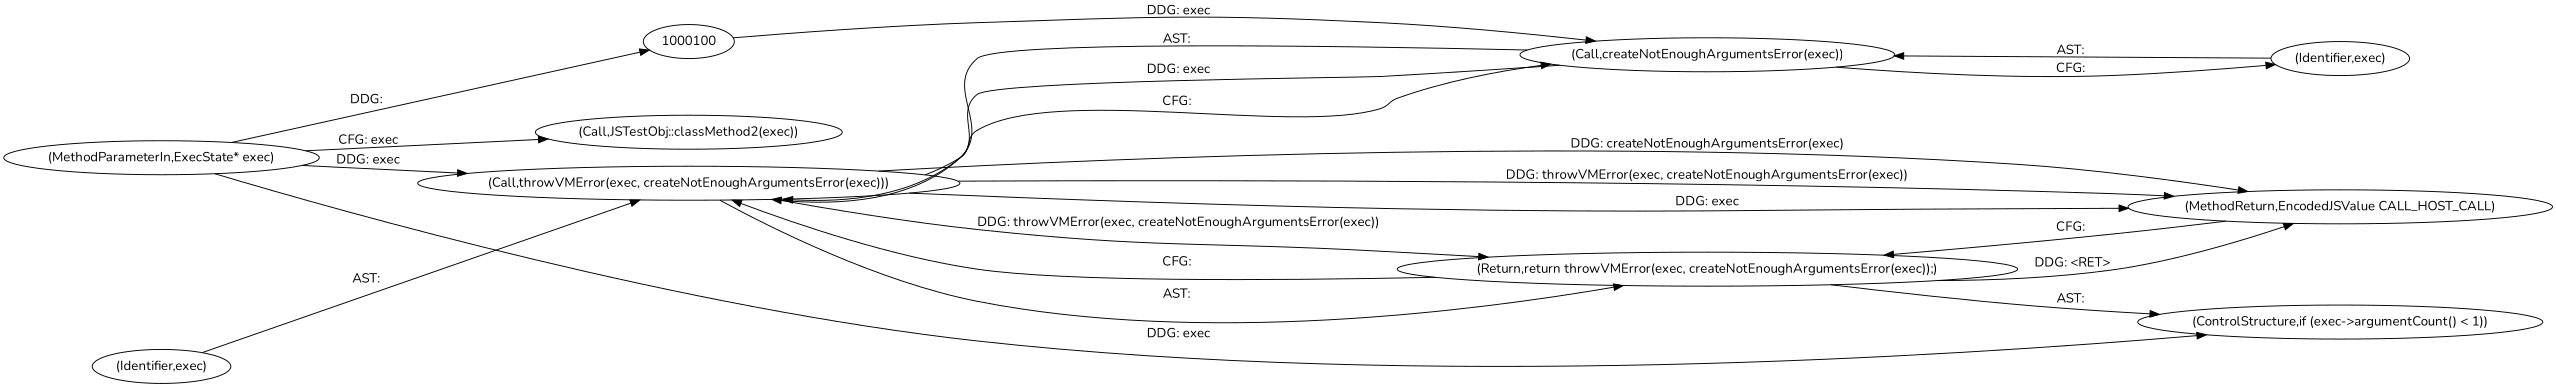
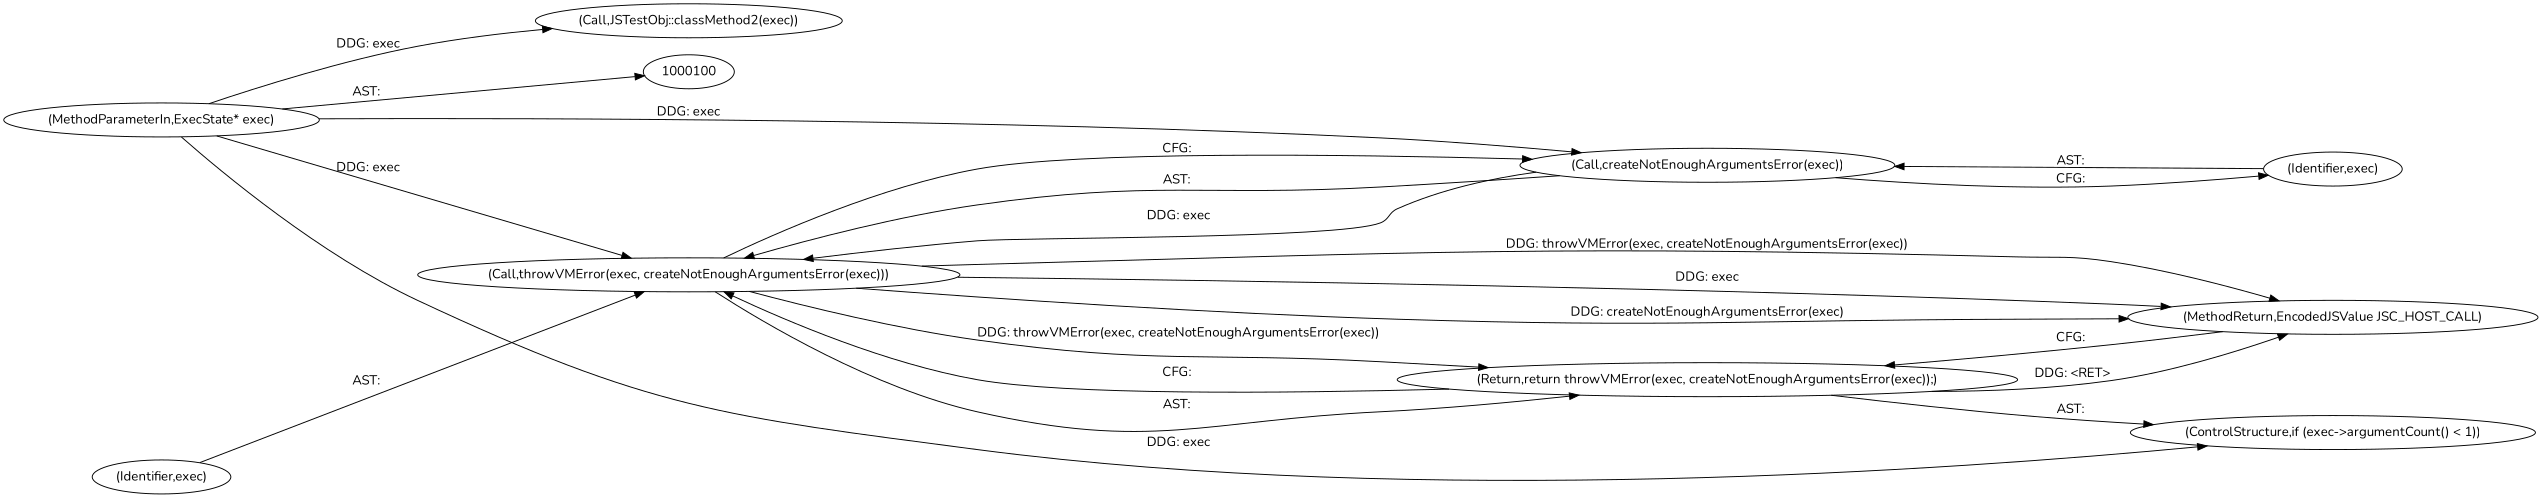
(1160, 17) -> (946, 124)
(368, 100) -> (368, 92)
(368, 140) -> (368, 44)
(2340, 207) -> (2333, 317)
